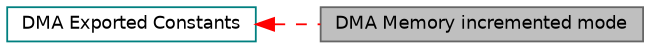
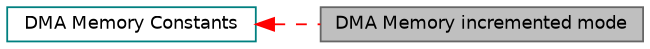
(132, 24) -> (132, 24)
